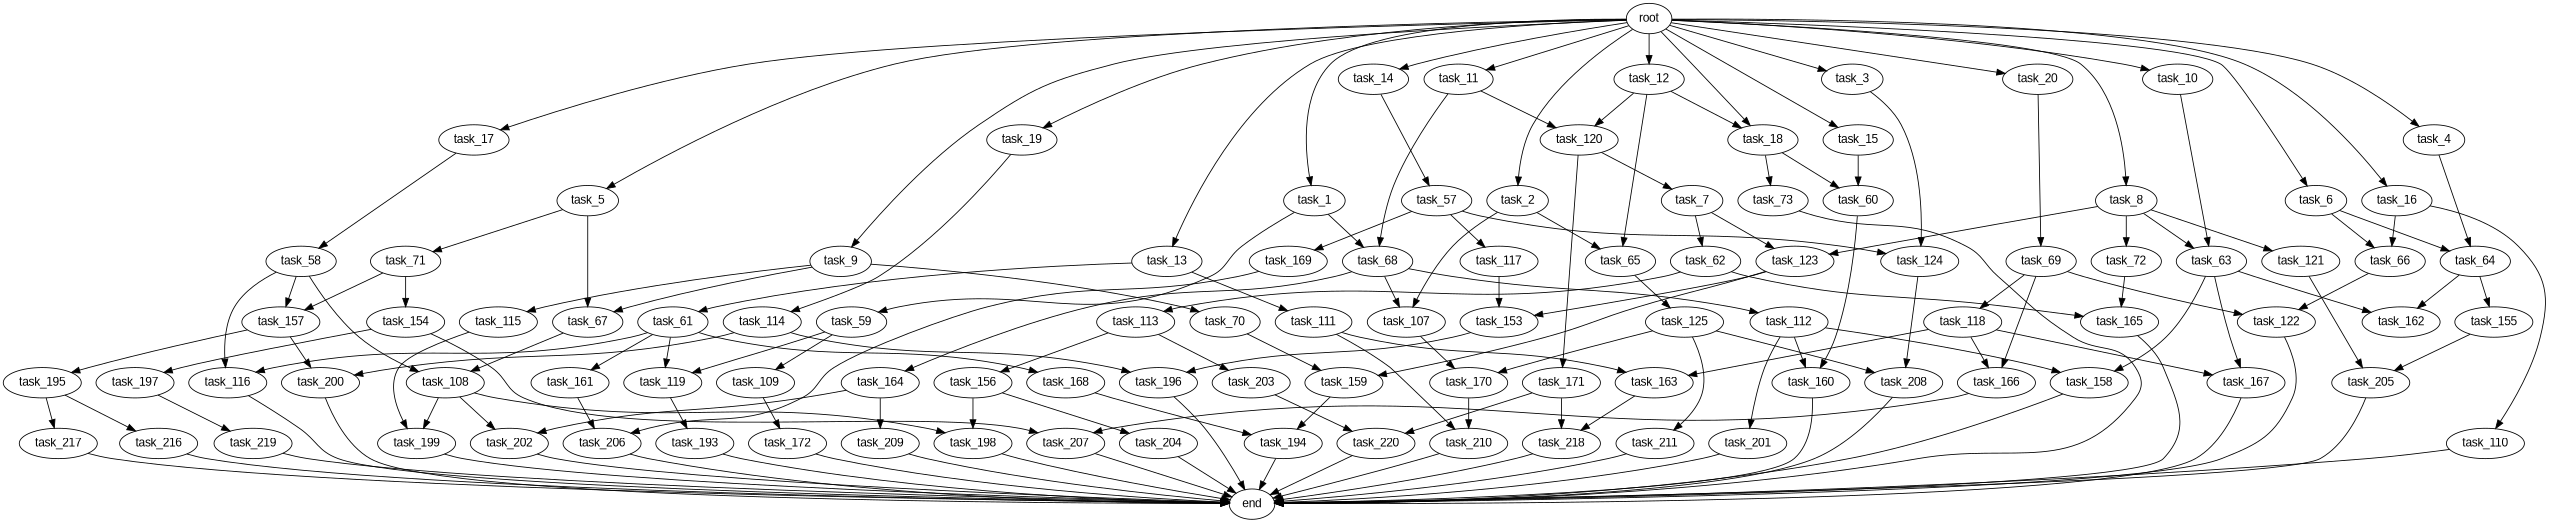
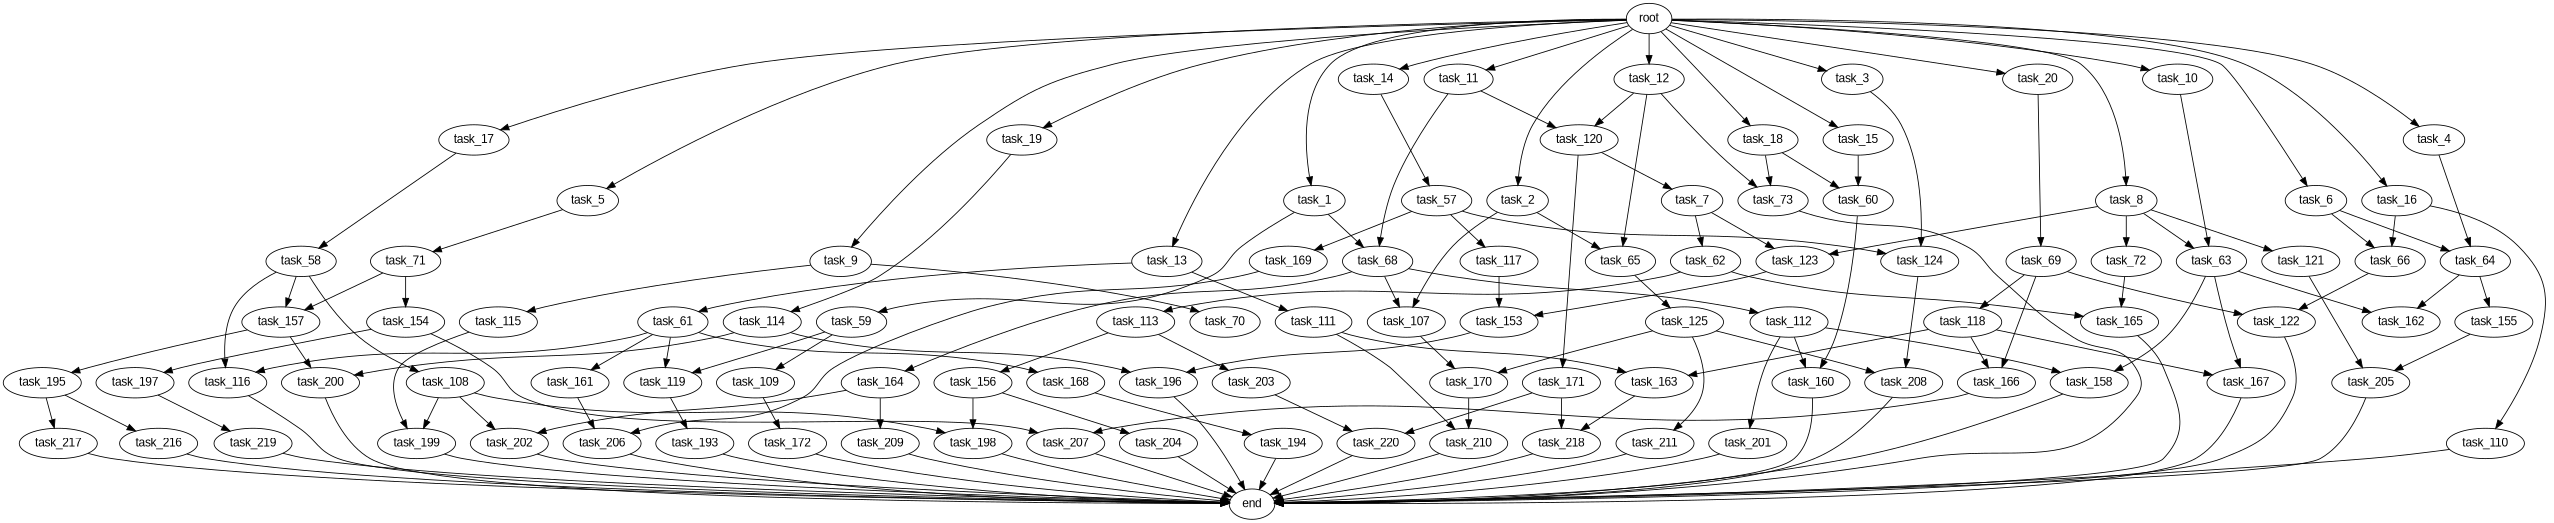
(1702, 108) -> (1704, 139)
(588, 322) -> none
(1344, 383) -> none
